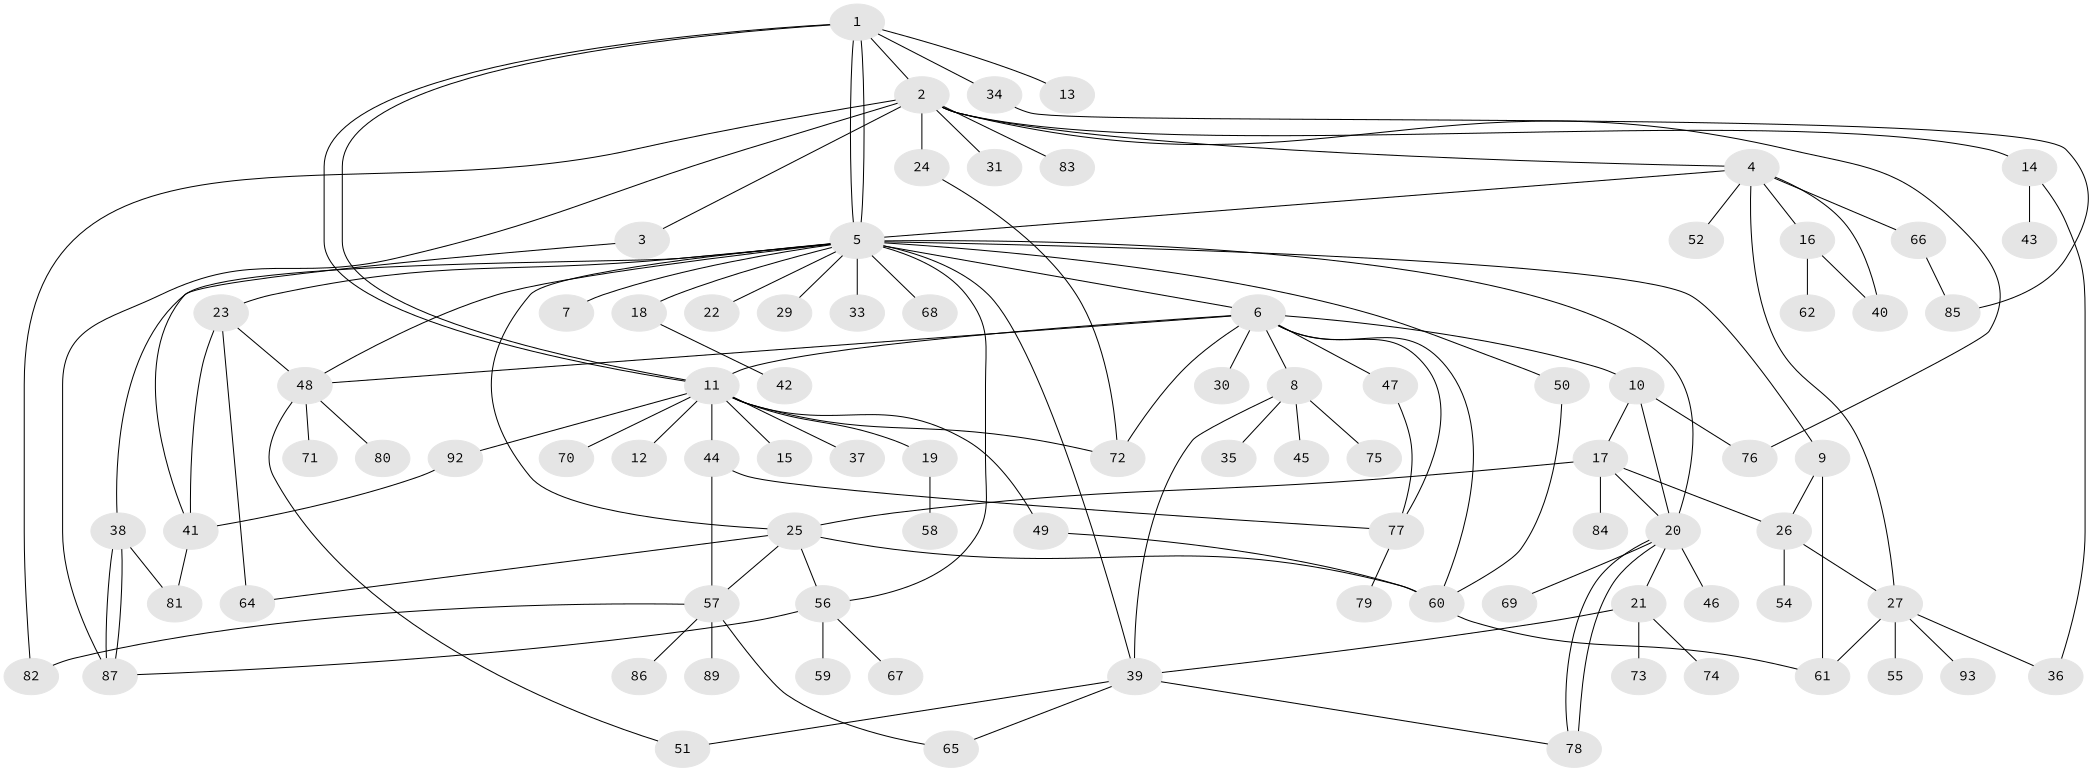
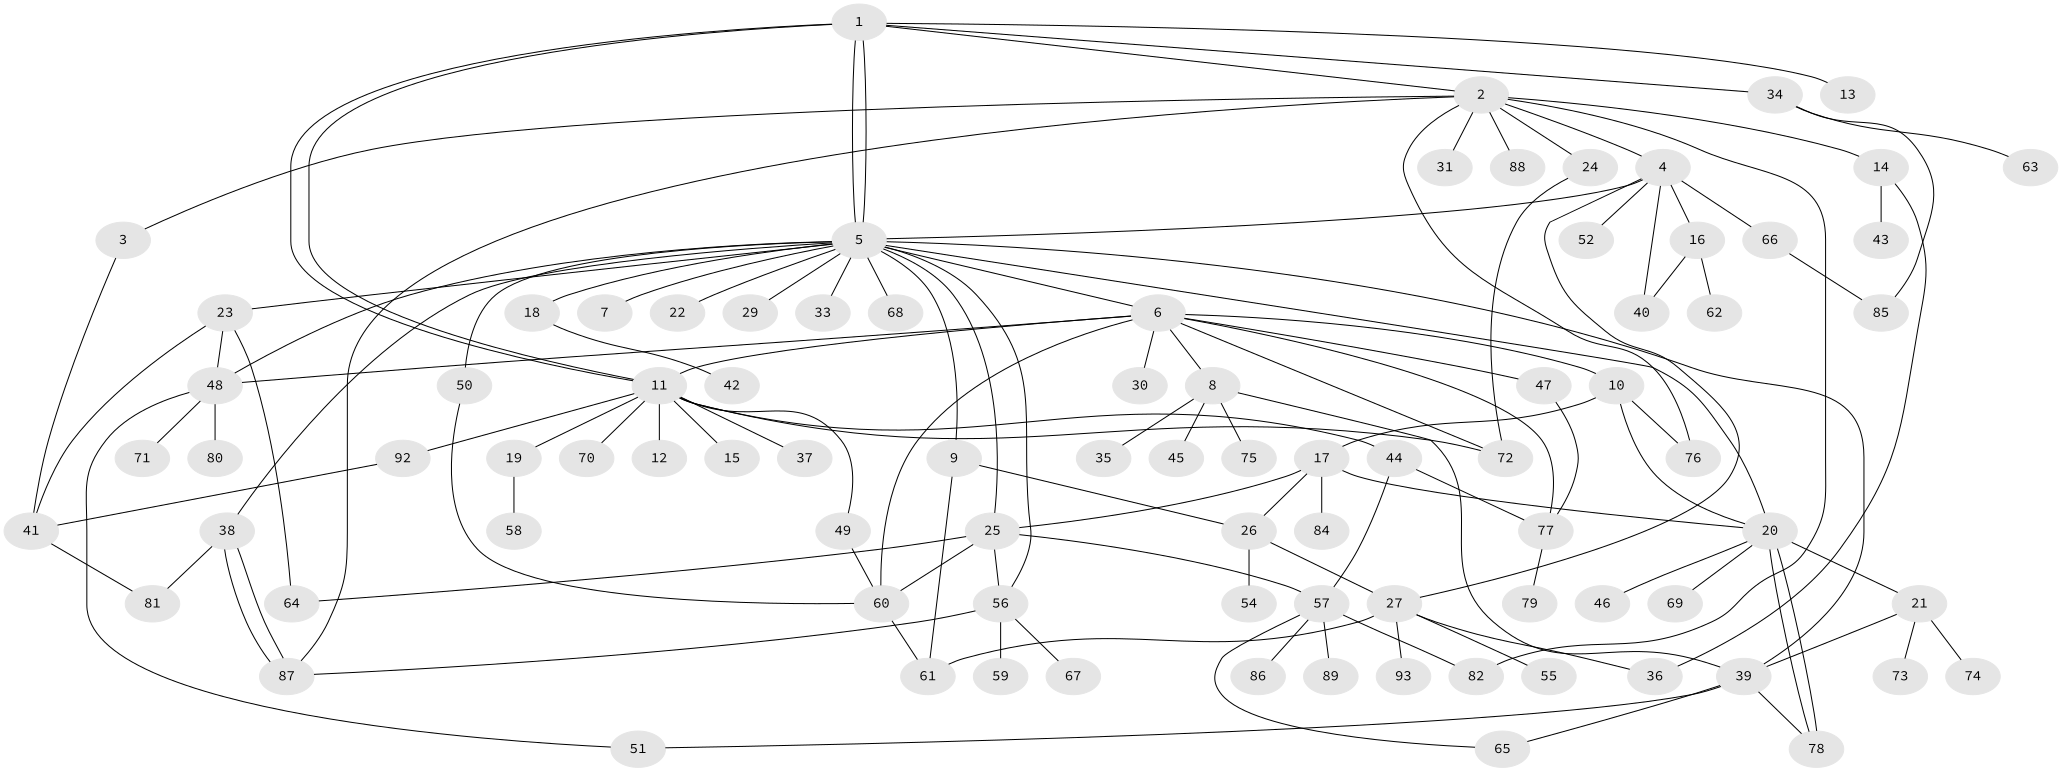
(1067, 168) -> (1518, 168)
none -> (2031, 168)
